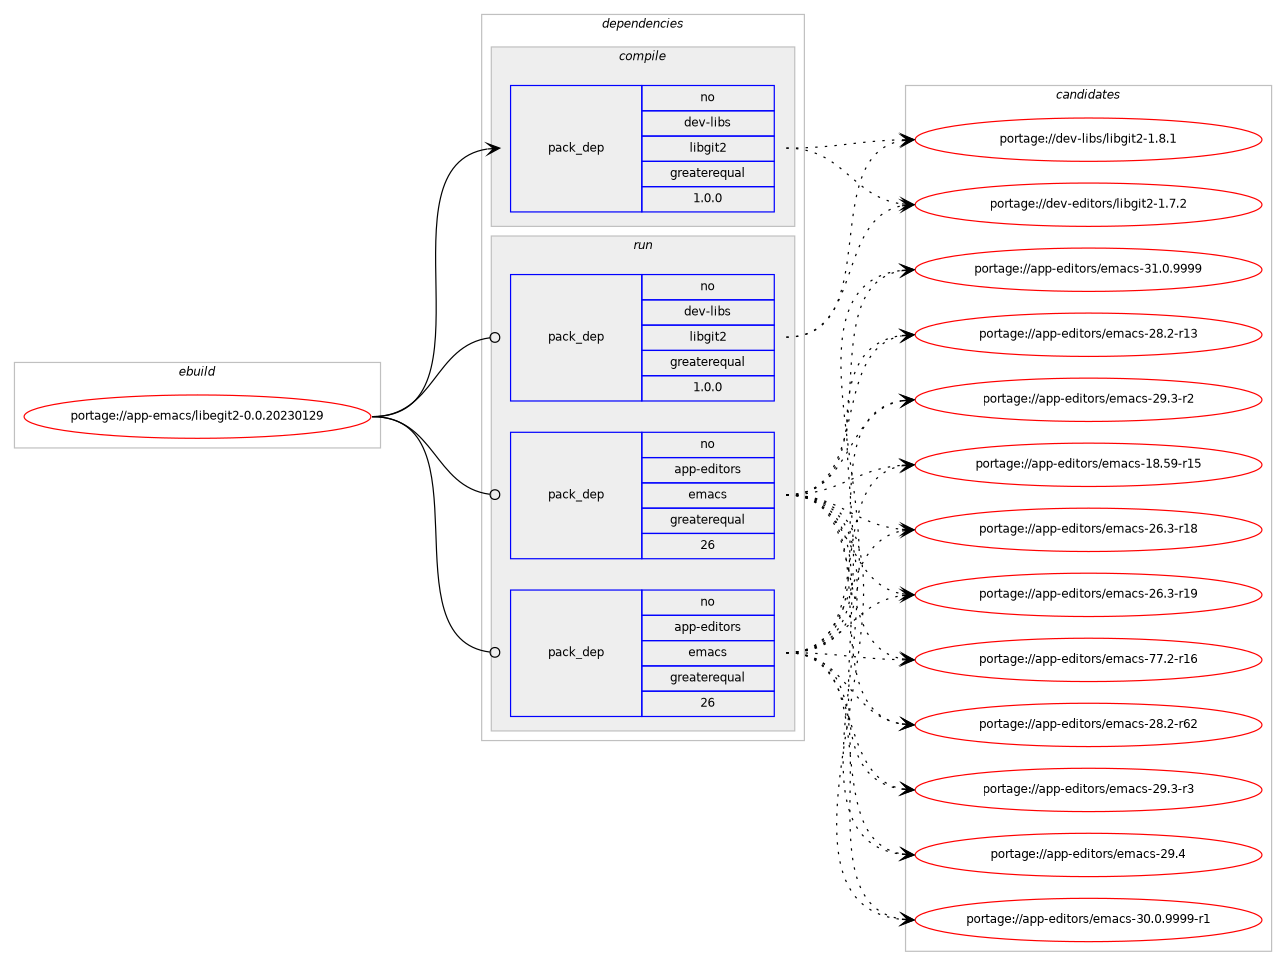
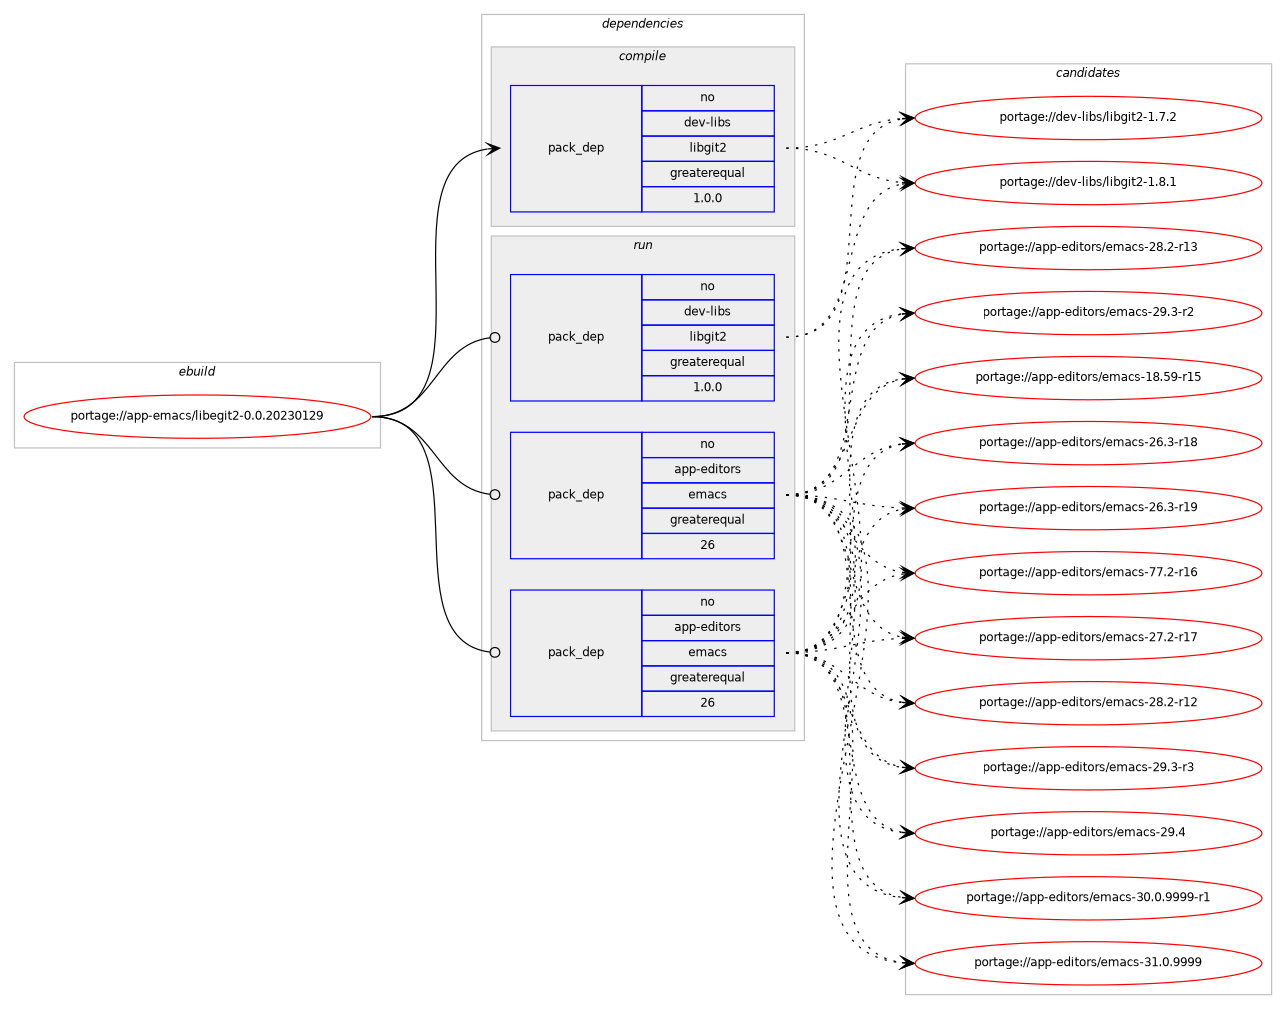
(1089, 205) -> (1089, 118)
none -> (1089, 638)
(1089, 725) -> (1089, 703)
